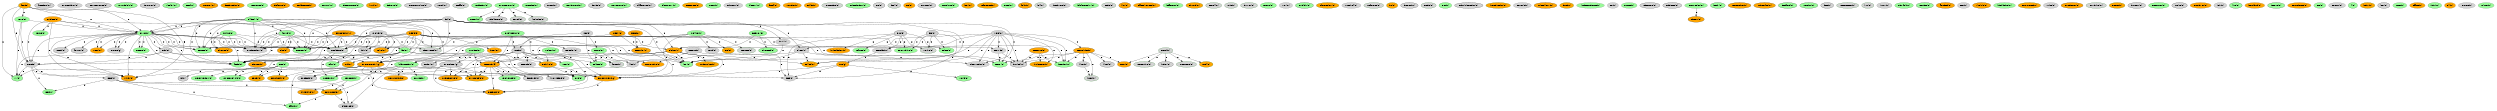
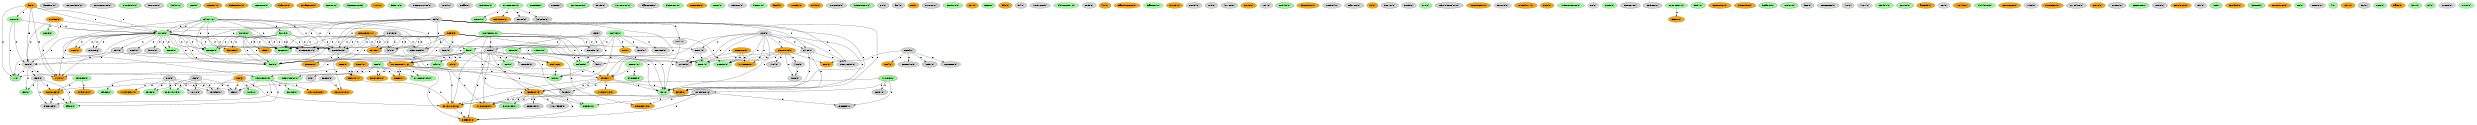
(988, 5) -> none
(1268, 5) -> (1249, 5)
(2450, 5) -> (2430, 5)
(496, 19) -> (500, 19)
(494, 50) -> (446, 50)
(524, 56) -> (506, 68)
(862, 57) -> (226, 82)
